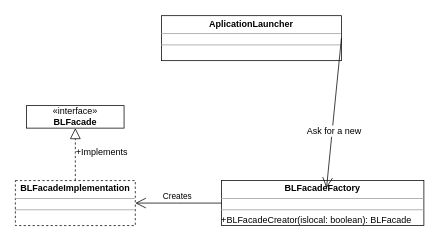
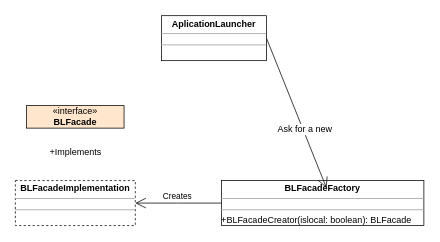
(252, 38) -> (214, 38)
(75, 117) -> (75, 117)
(102, 153) -> (75, 153)
(75, 160) -> none
